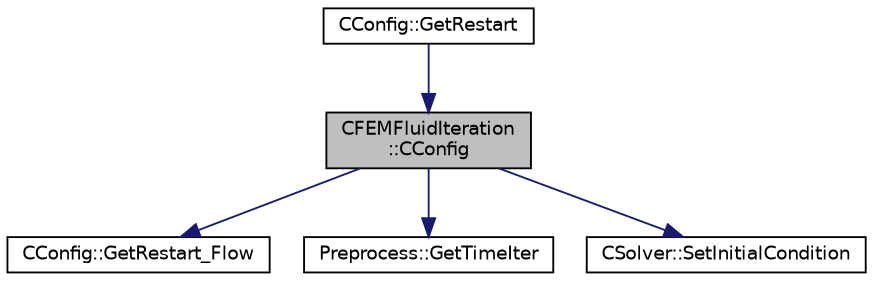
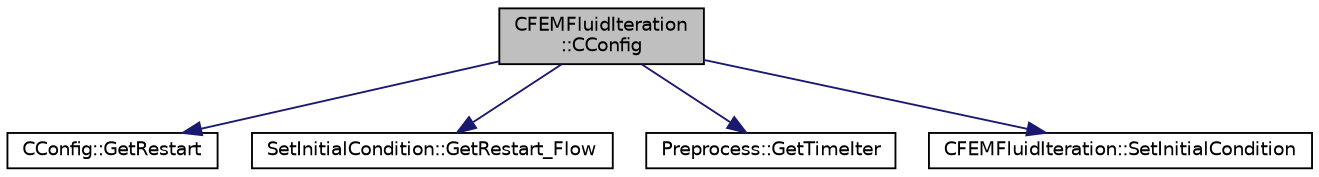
(429, 69) -> (350, 95)
(139, 255) -> (432, 151)
(726, 255) -> (1120, 151)
